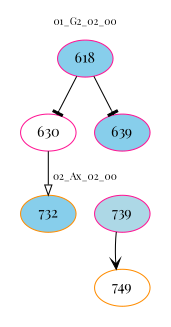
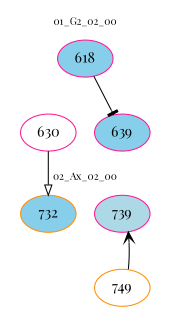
(68, 93) -> none
(115, 245) -> (129, 256)
